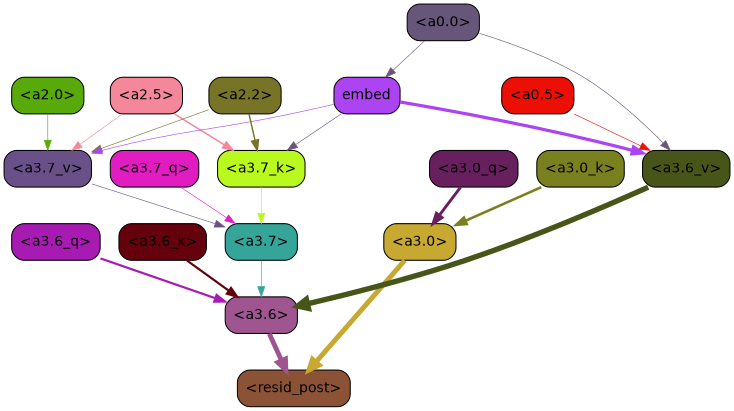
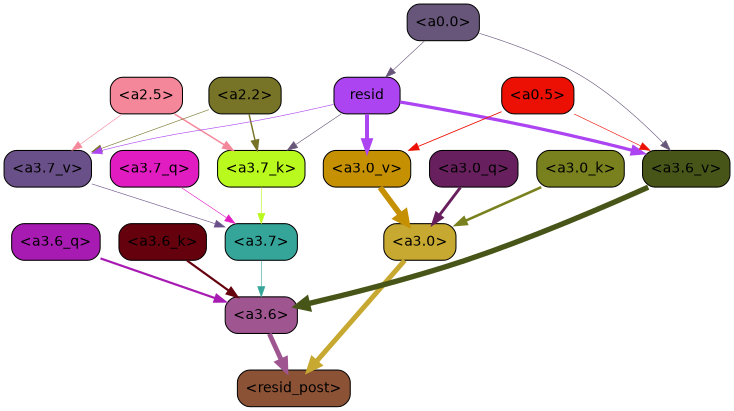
(48, 96) -> none
(367, 96) -> (367, 96)
none -> (367, 169)
